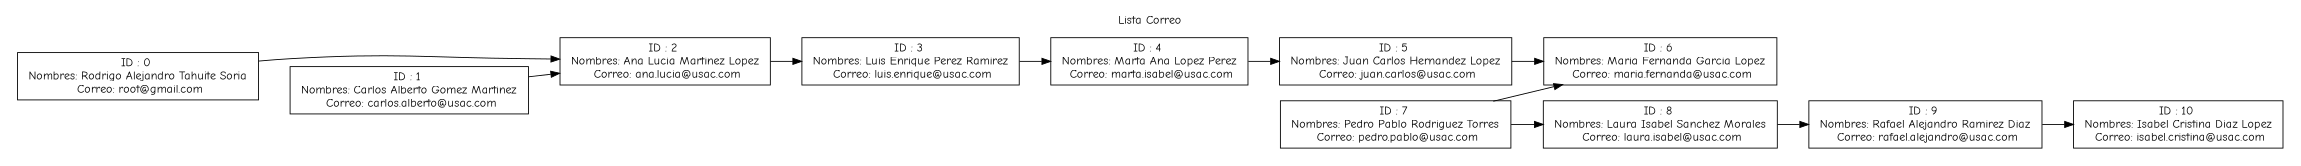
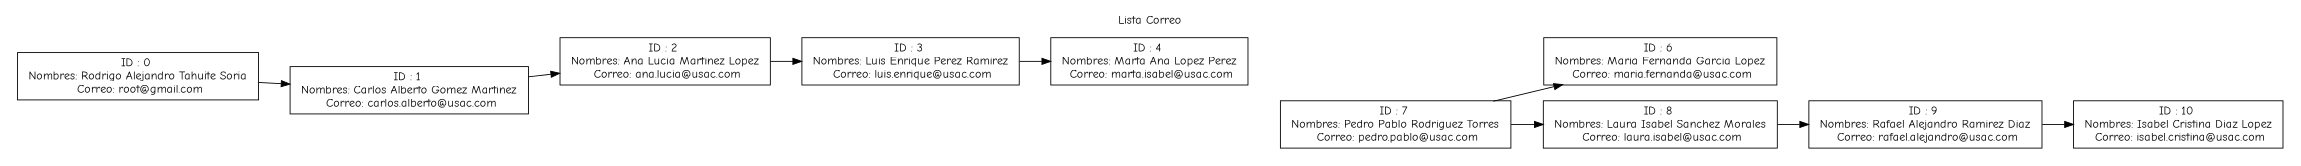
(405, 56) -> (270, 83)
(1396, 61) -> none
